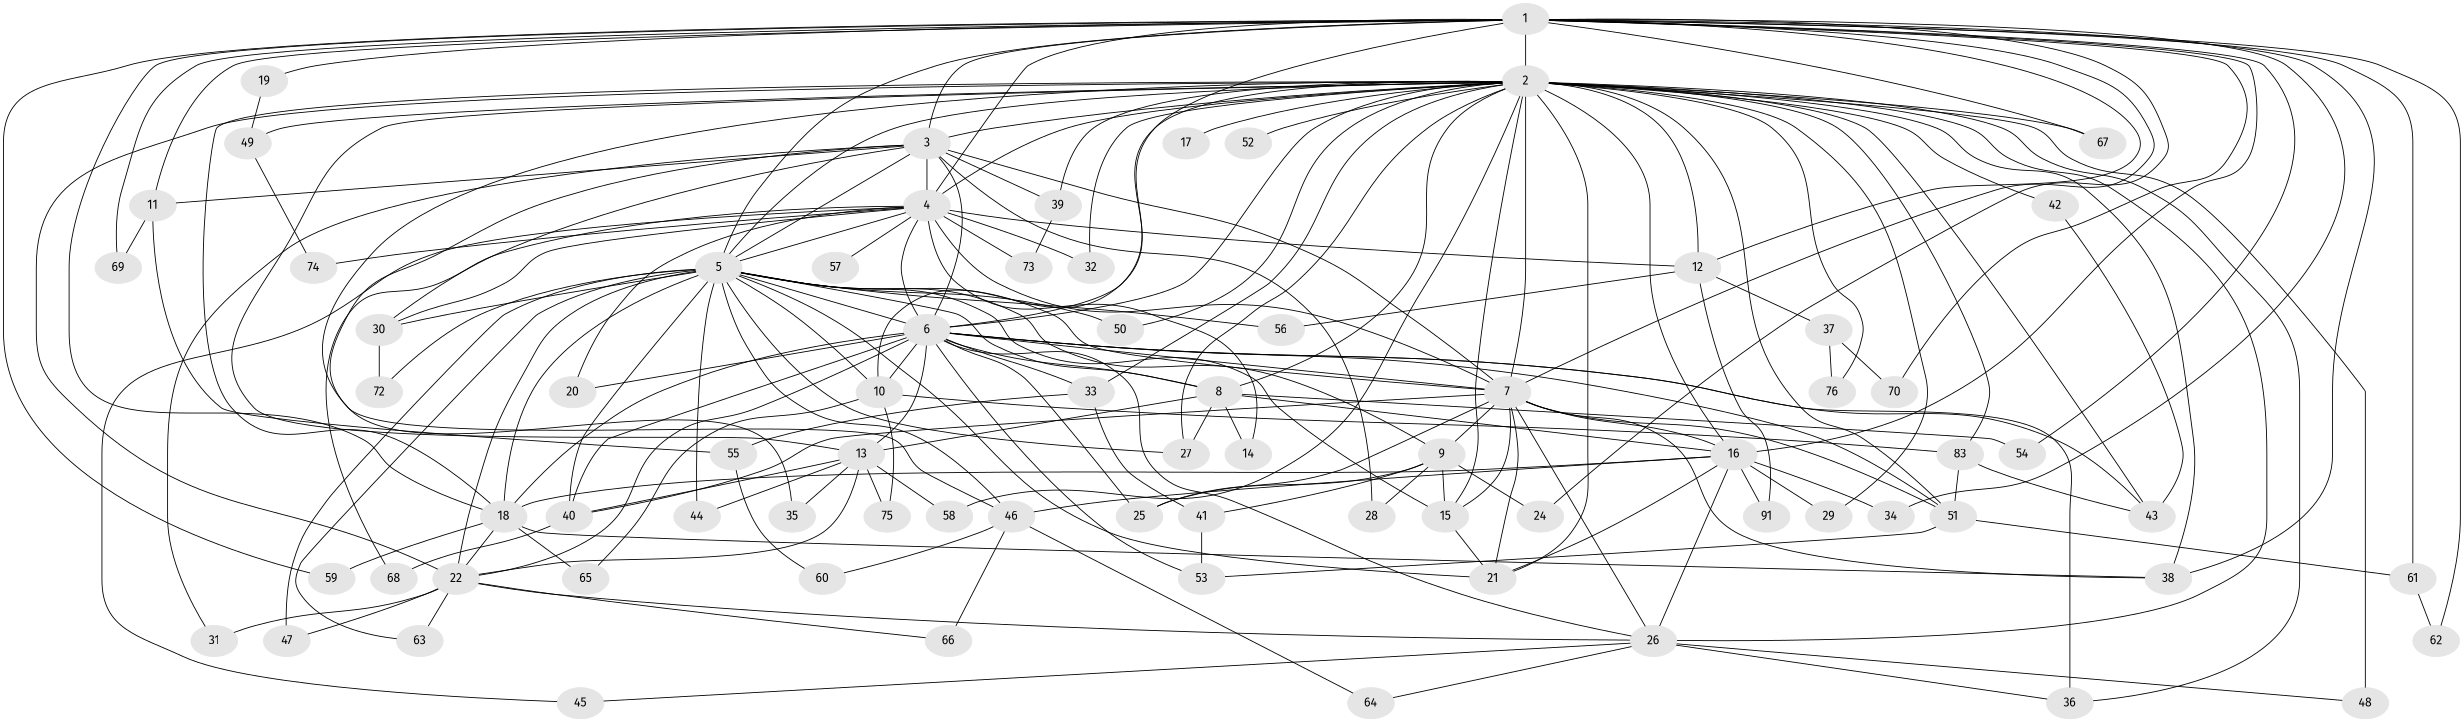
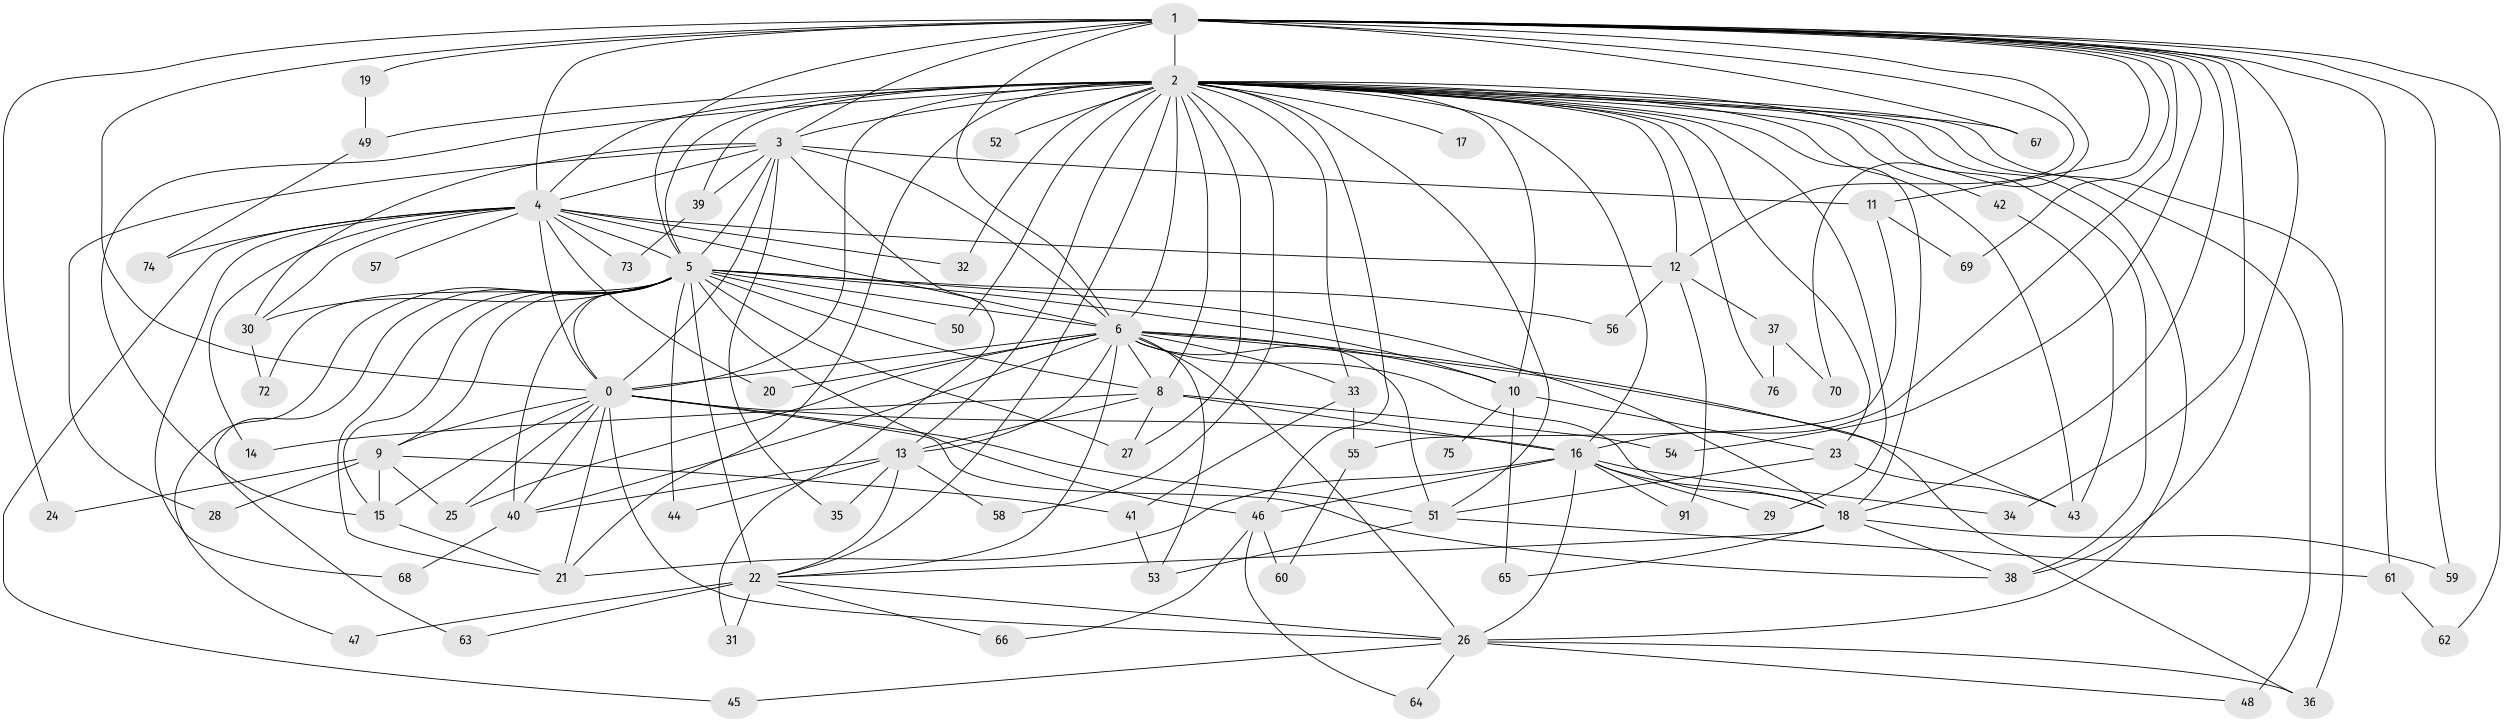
(1507, 392) -> (609, 392)
(1960, 454) -> (1836, 454)
(874, 486) -> none
